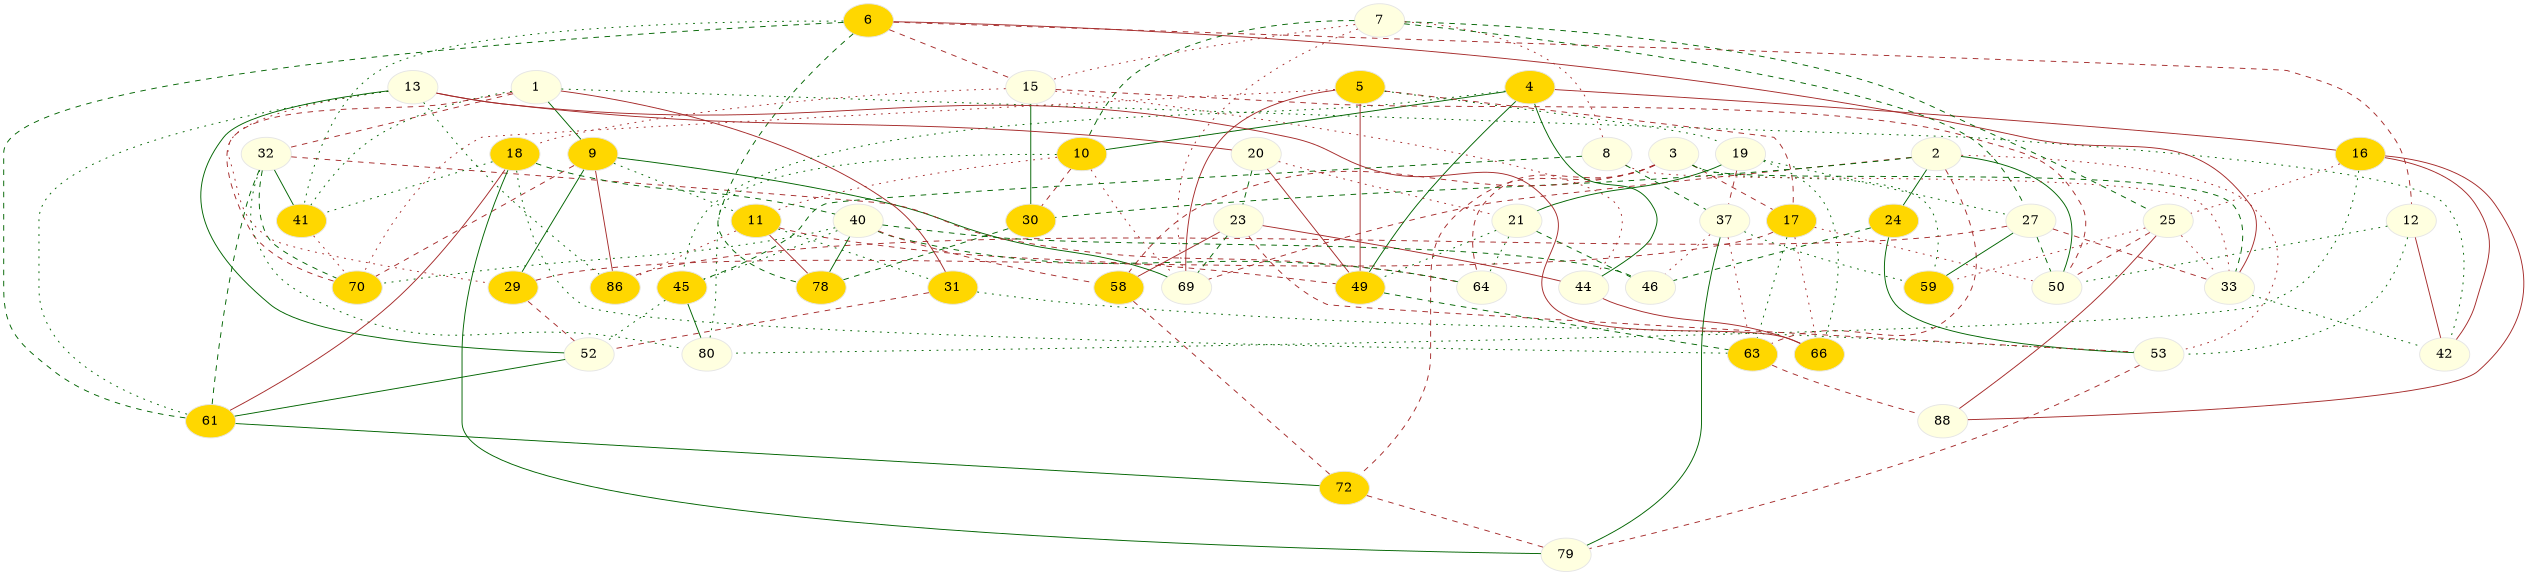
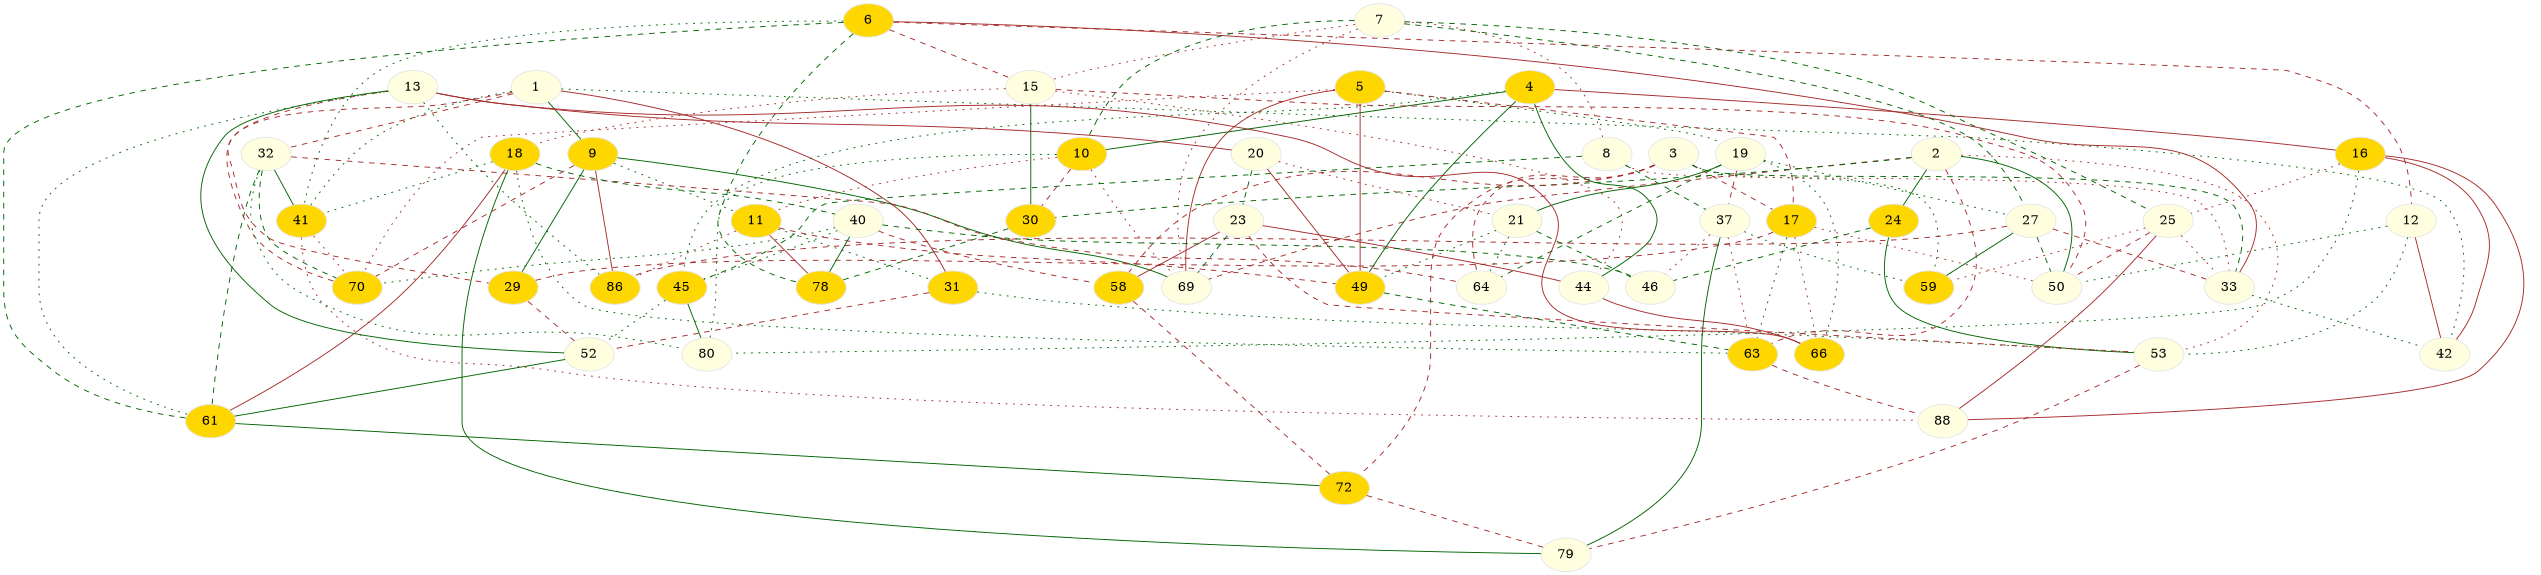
(291, 246) -> (291, 246)
(1167, 262) -> (1611, 221)
none -> (1076, 406)
